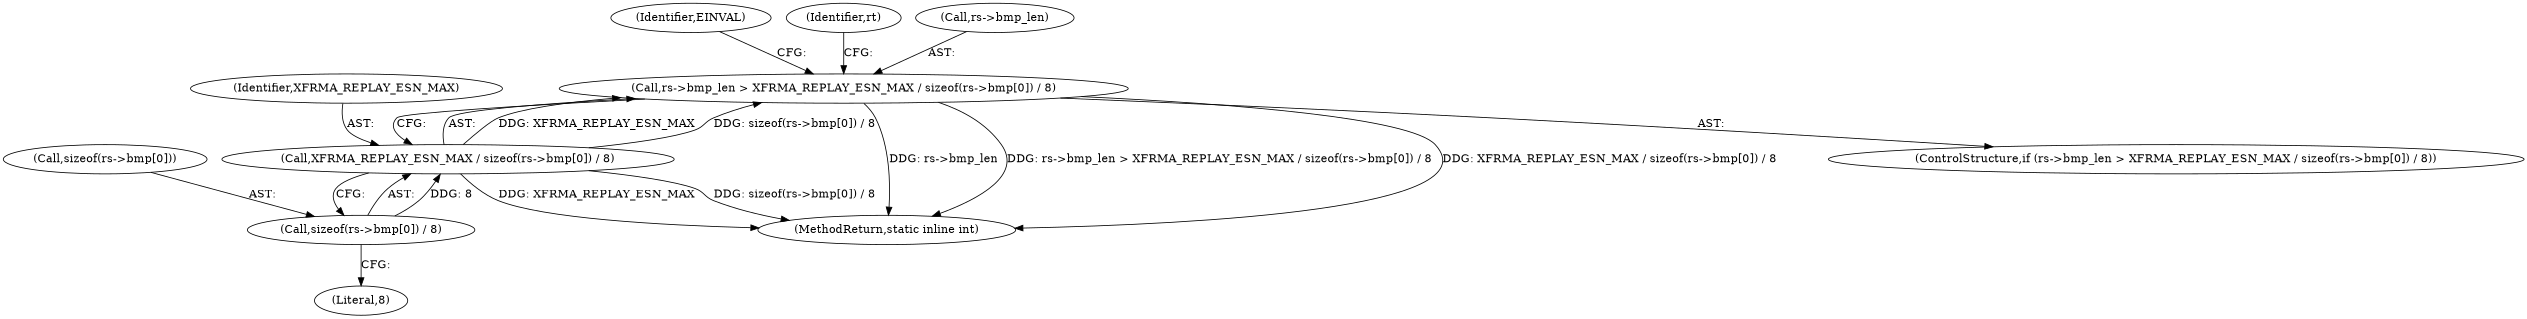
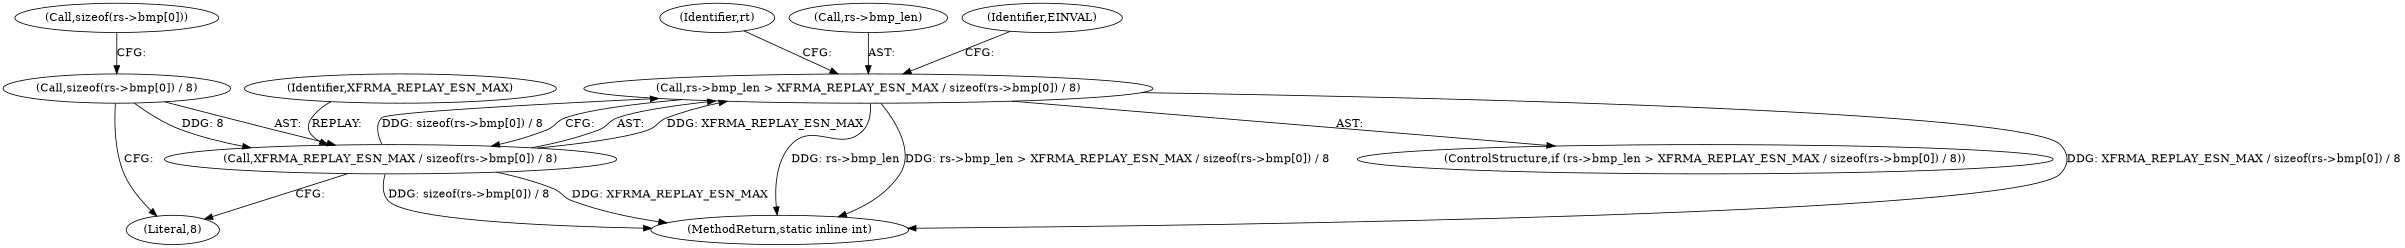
(363, 124) -> (339, 124)
(341, 184) -> (280, 195)
(264, 195) -> (133, 53)
